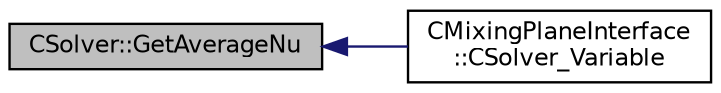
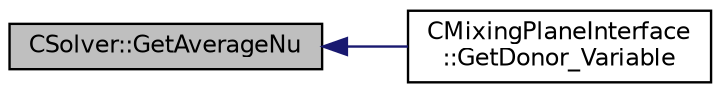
(560, 47) -> (560, 47)
